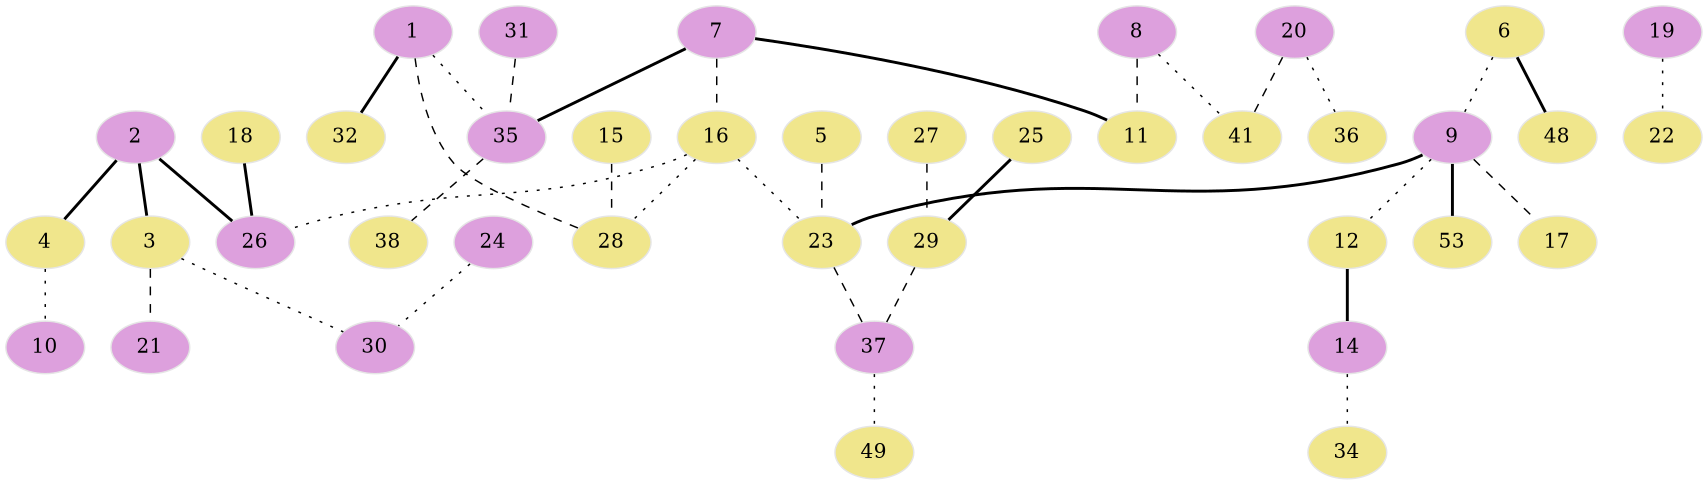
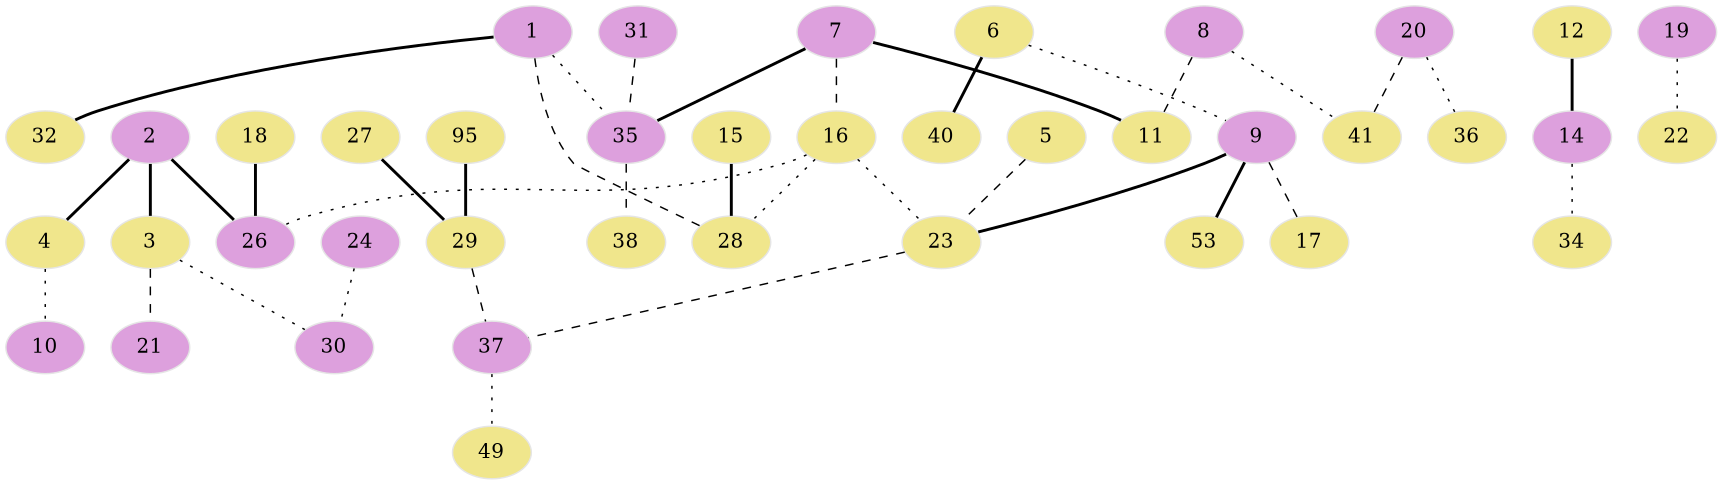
(1032, 137) -> (466, 137)
(1558, 137) -> (942, 137)
(612, 190) -> (731, 190)
(927, 190) -> (410, 187)
(1400, 190) -> none
